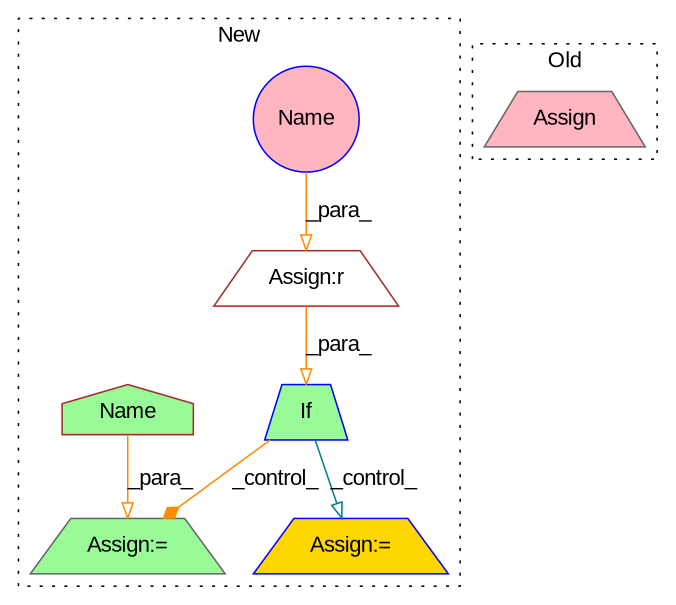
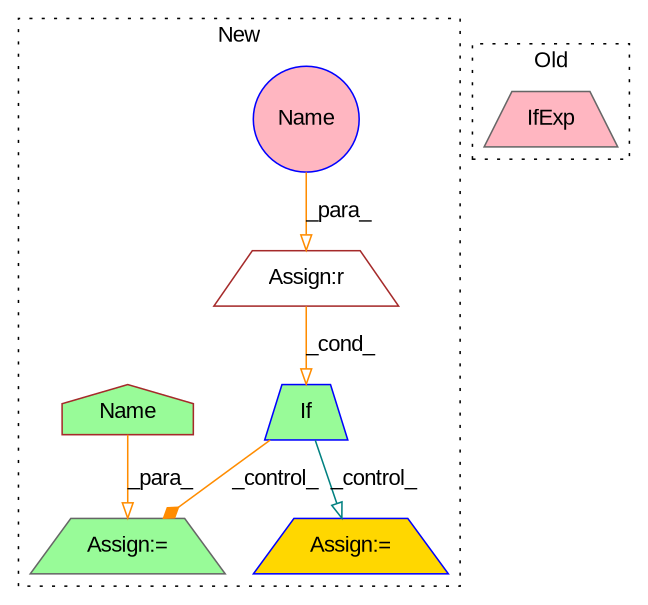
(565, 119) -> (551, 119)
(339, 345) -> (341, 345)
